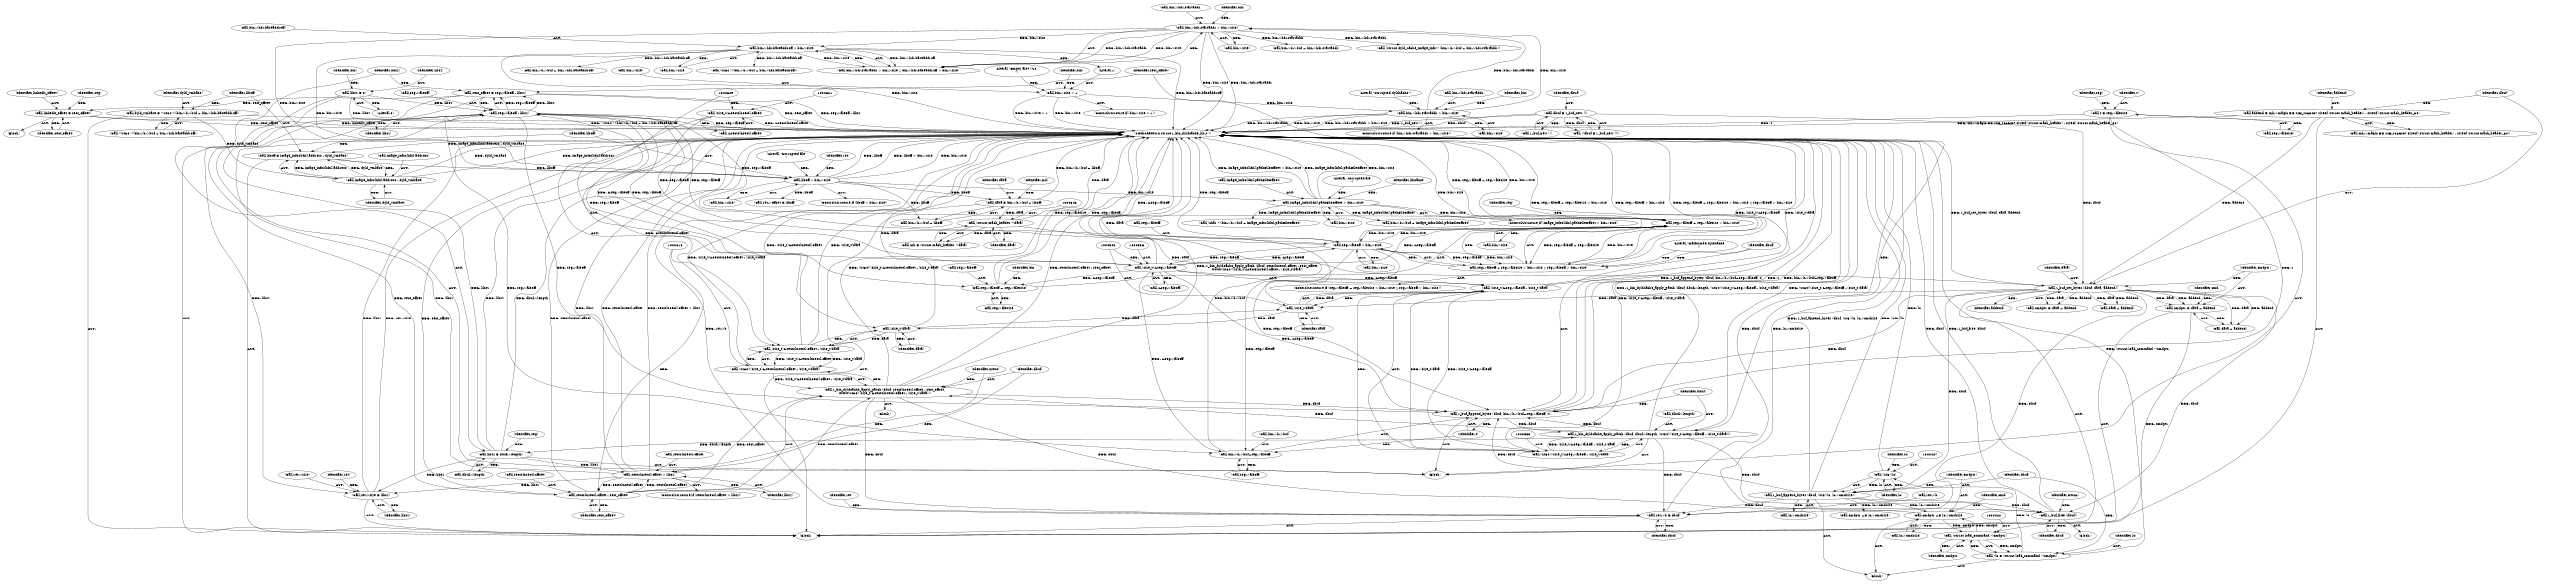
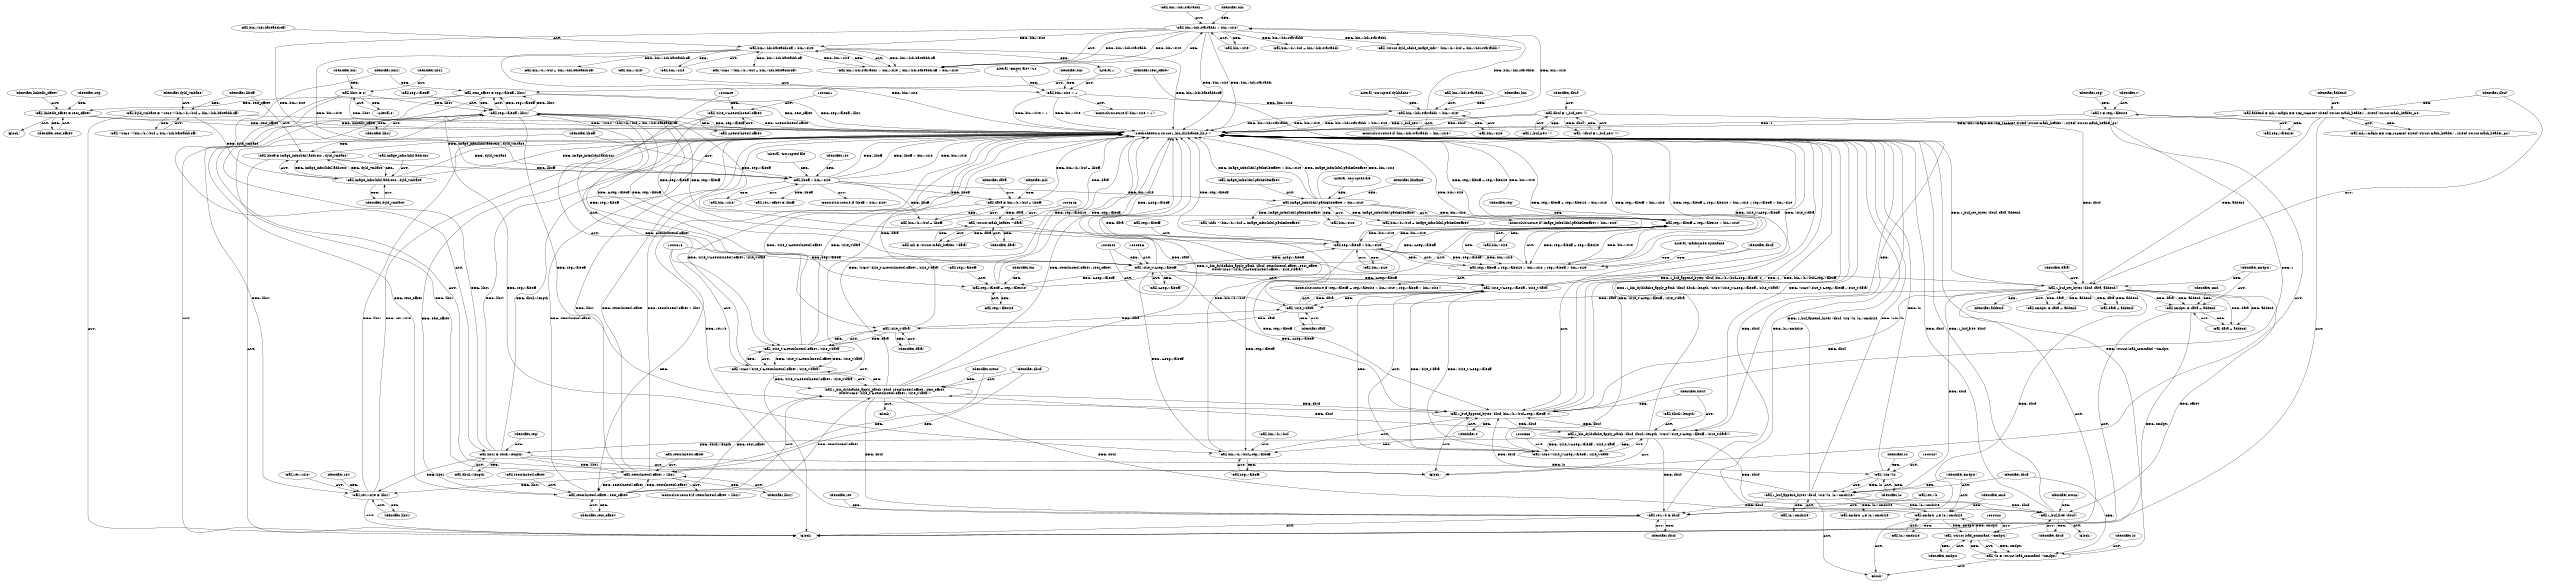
(1248, 252) -> (908, 262)
(2190, 404) -> (2190, 404)
(1986, 487) -> (1198, 463)
